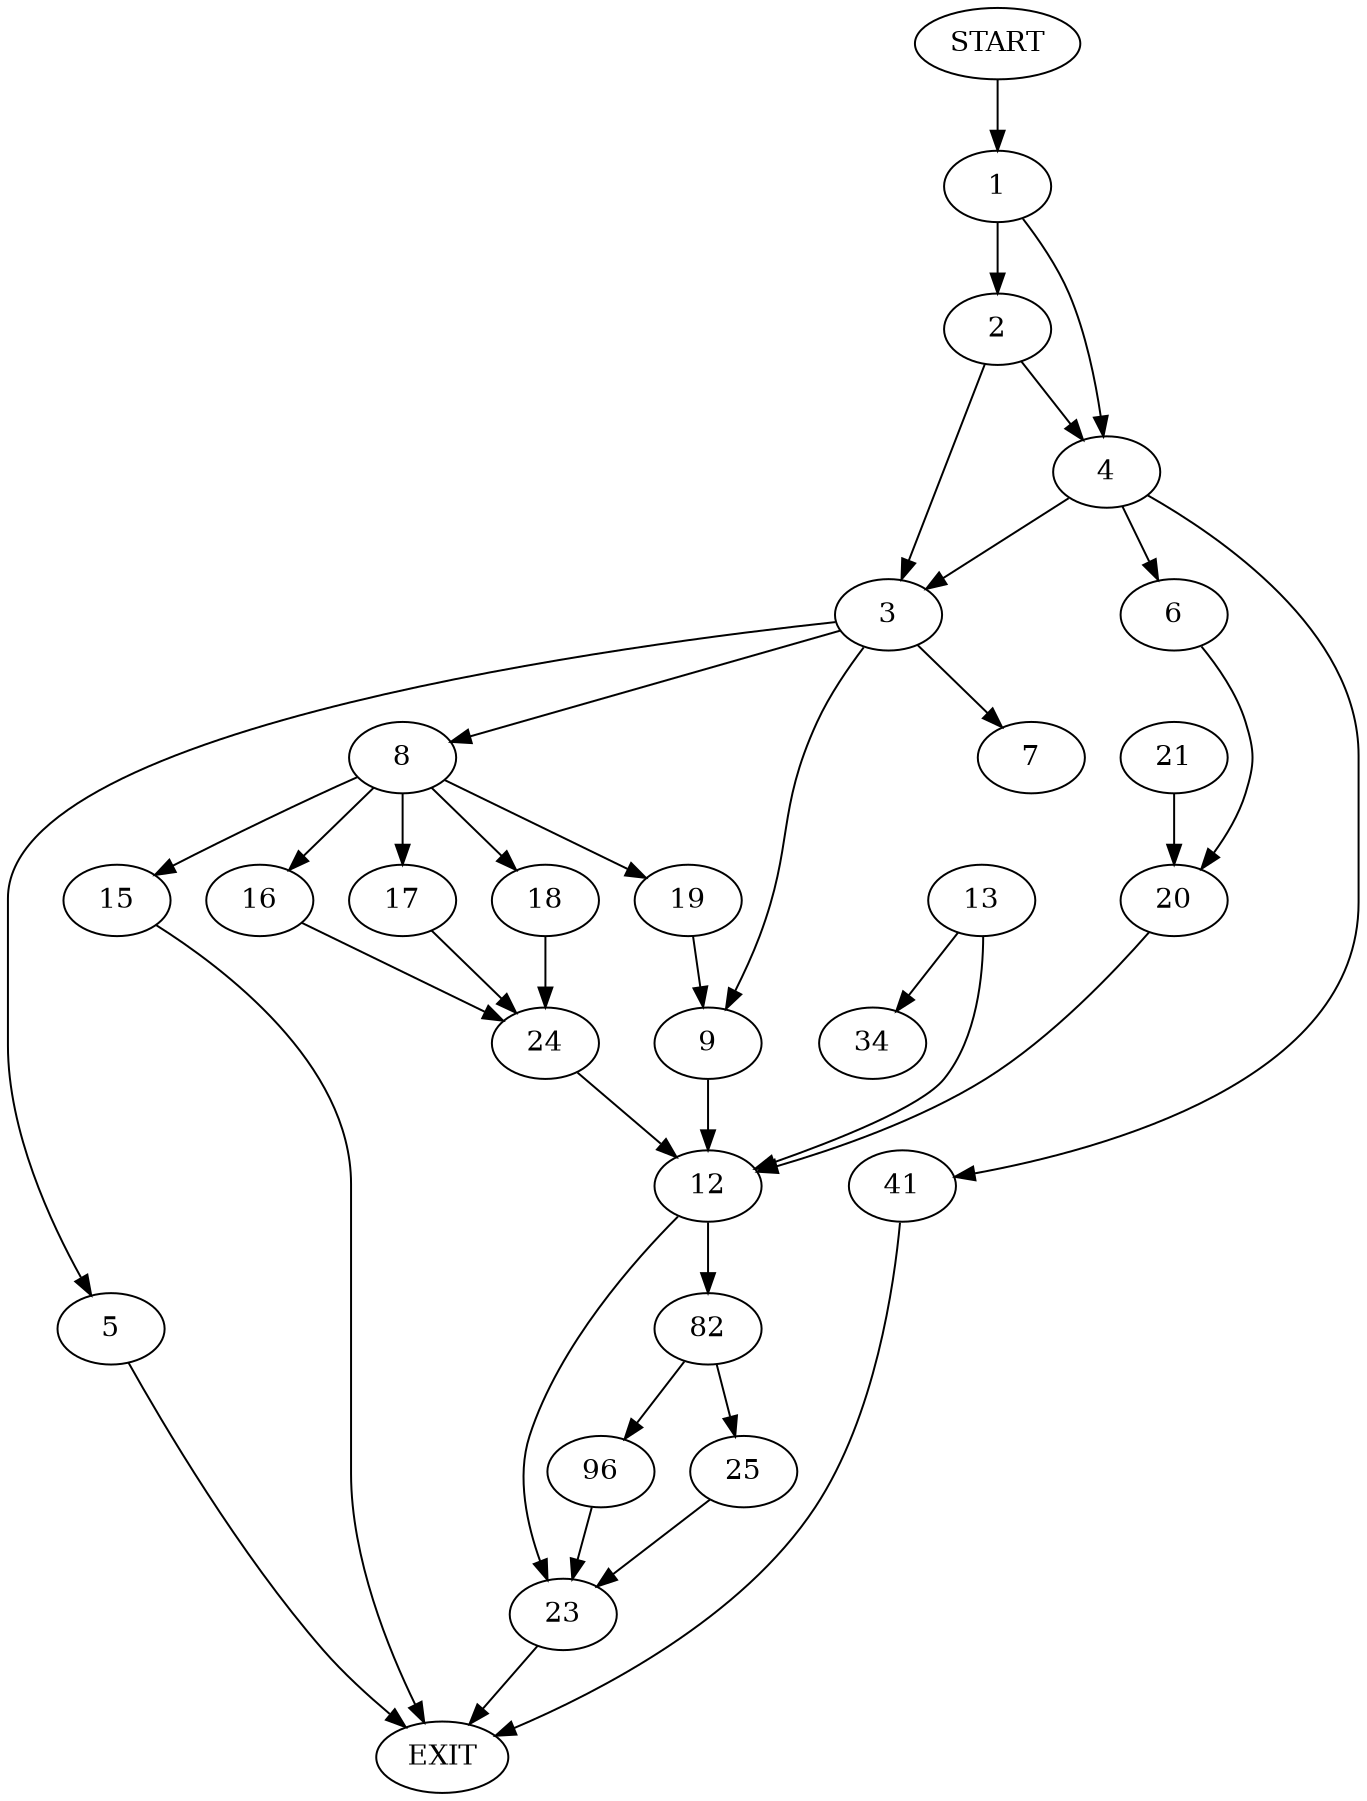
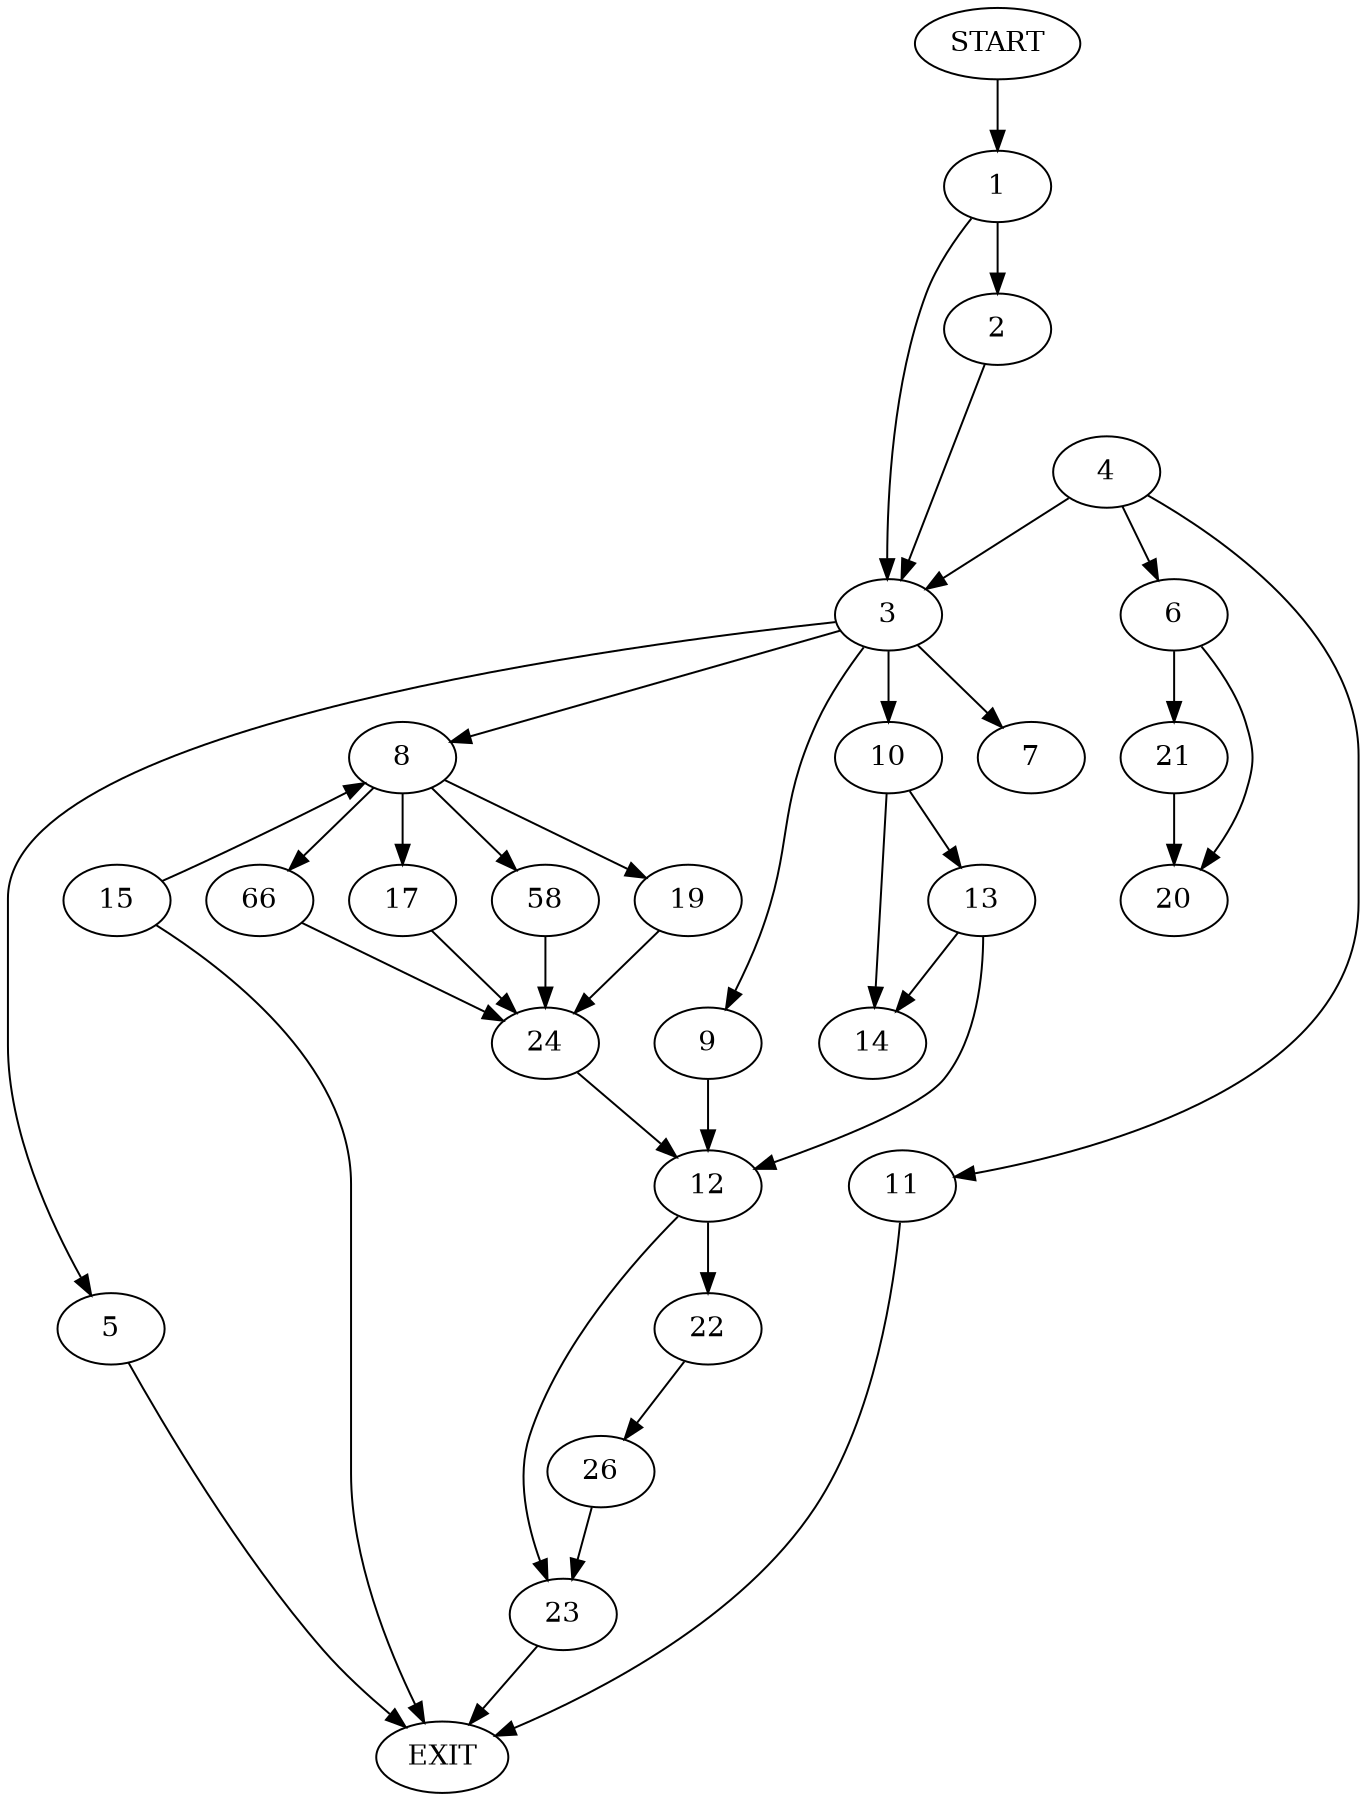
(1076, 312) -> (903, 381)
(1046, 393) -> none
none -> (1174, 677)
none -> (889, 758)
(264, 820) -> (255, 838)
(260, 900) -> (260, 900)
(545, 900) -> (545, 900)
(697, 962) -> (624, 965)
(873, 1043) -> (873, 1043)
(983, 1081) -> none
(902, 1186) -> (902, 1186)
(708, 1329) -> (708, 1329)
(601, 1472) -> (601, 1472)
(744, 1472) -> none
